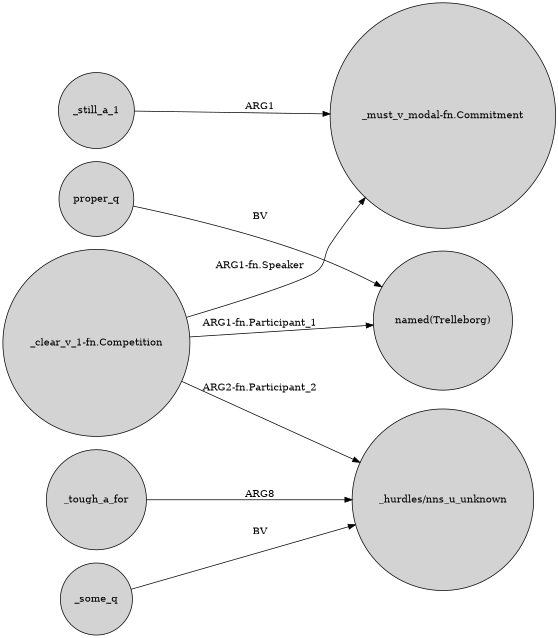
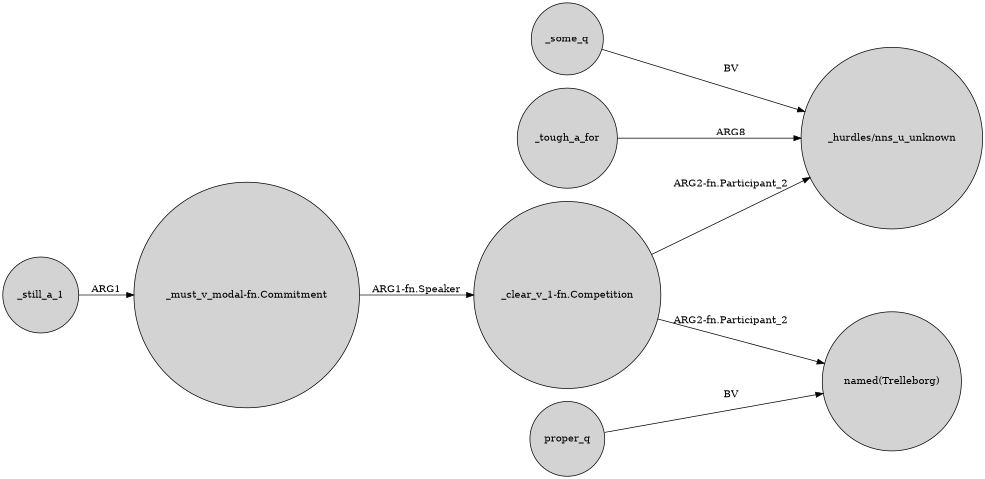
(291, 283) -> (413, 295)
(260, 323) -> (731, 321)
